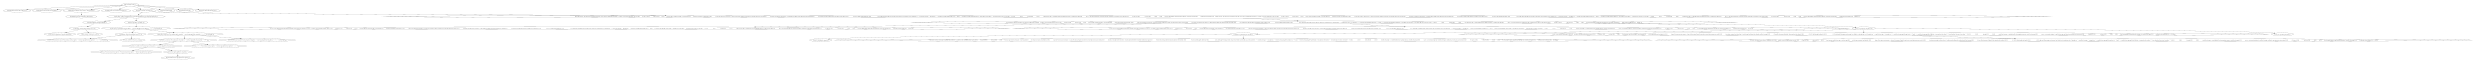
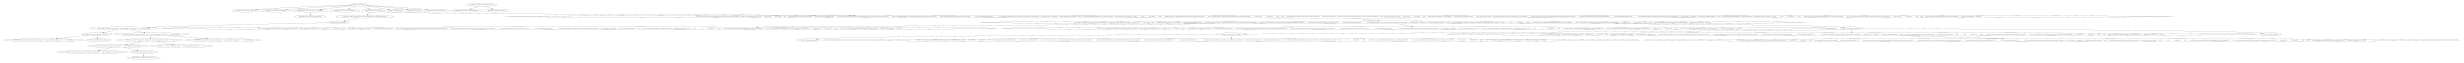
(97, 22) -> none
